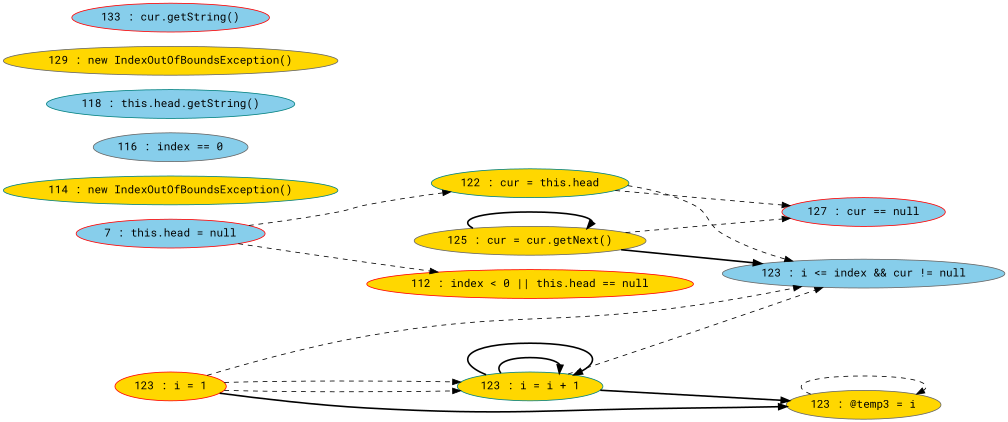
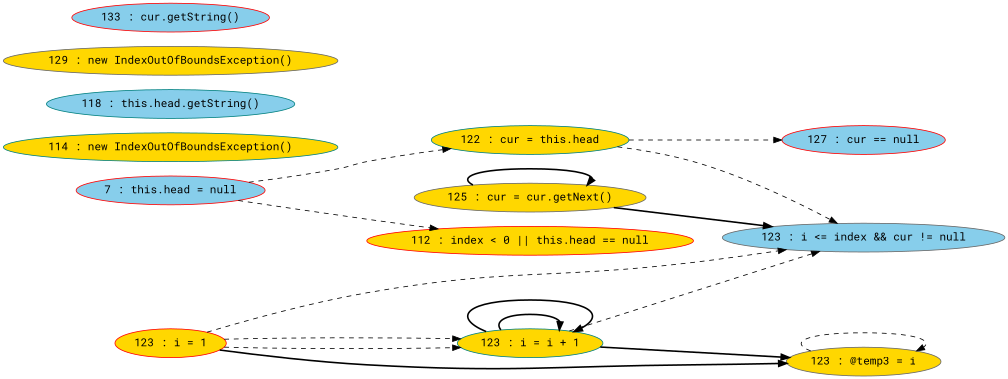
(171, 147) -> none
(704, 226) -> none
